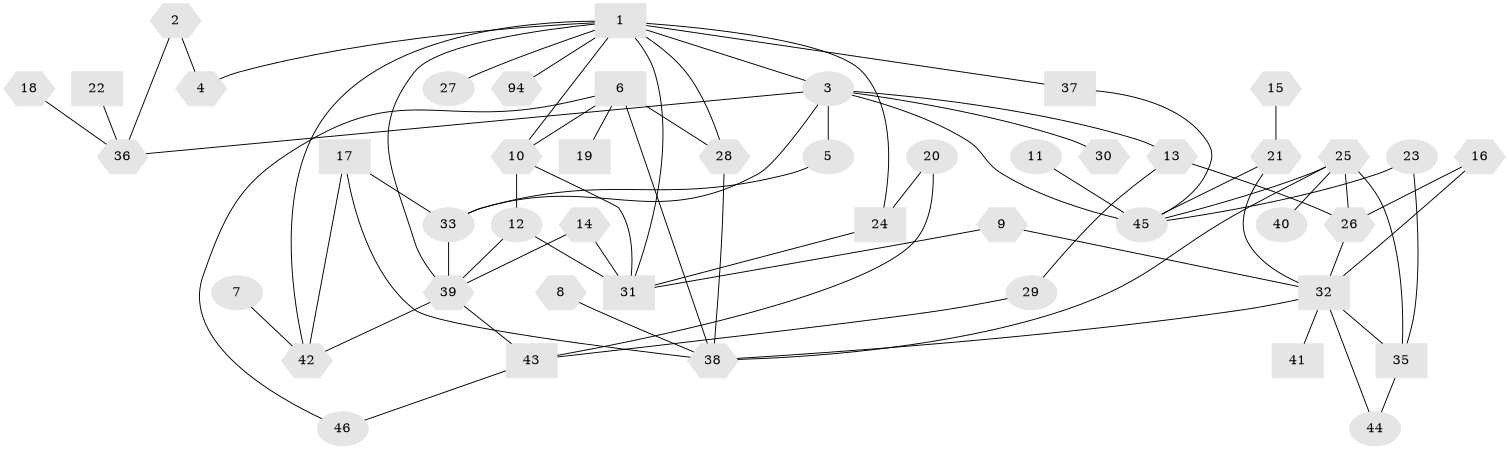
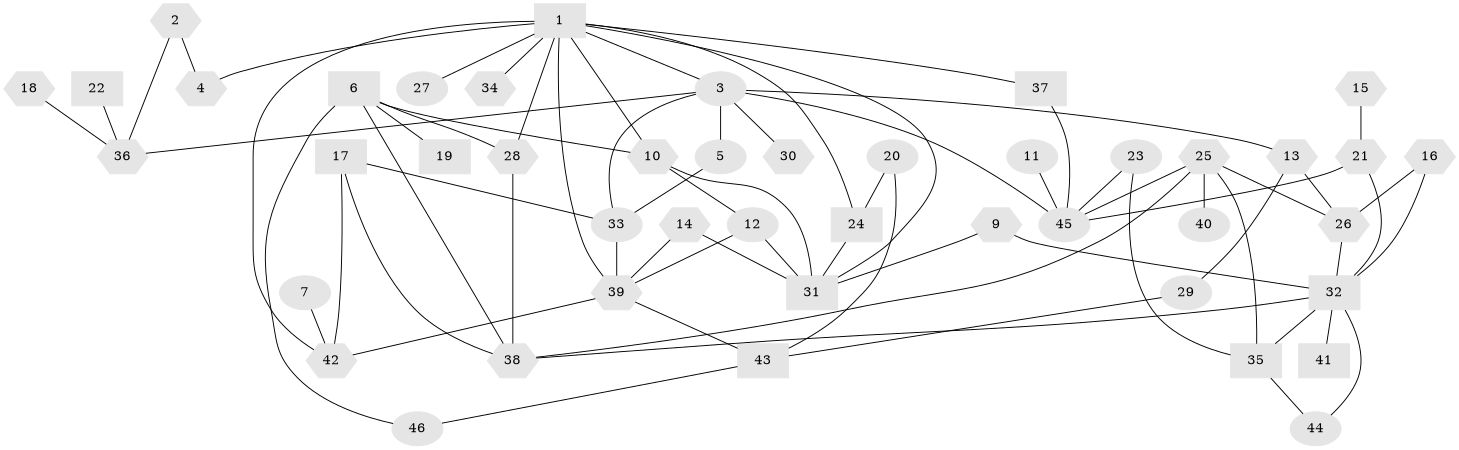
(517, 89) -> (490, 89)
(561, 293) -> none
